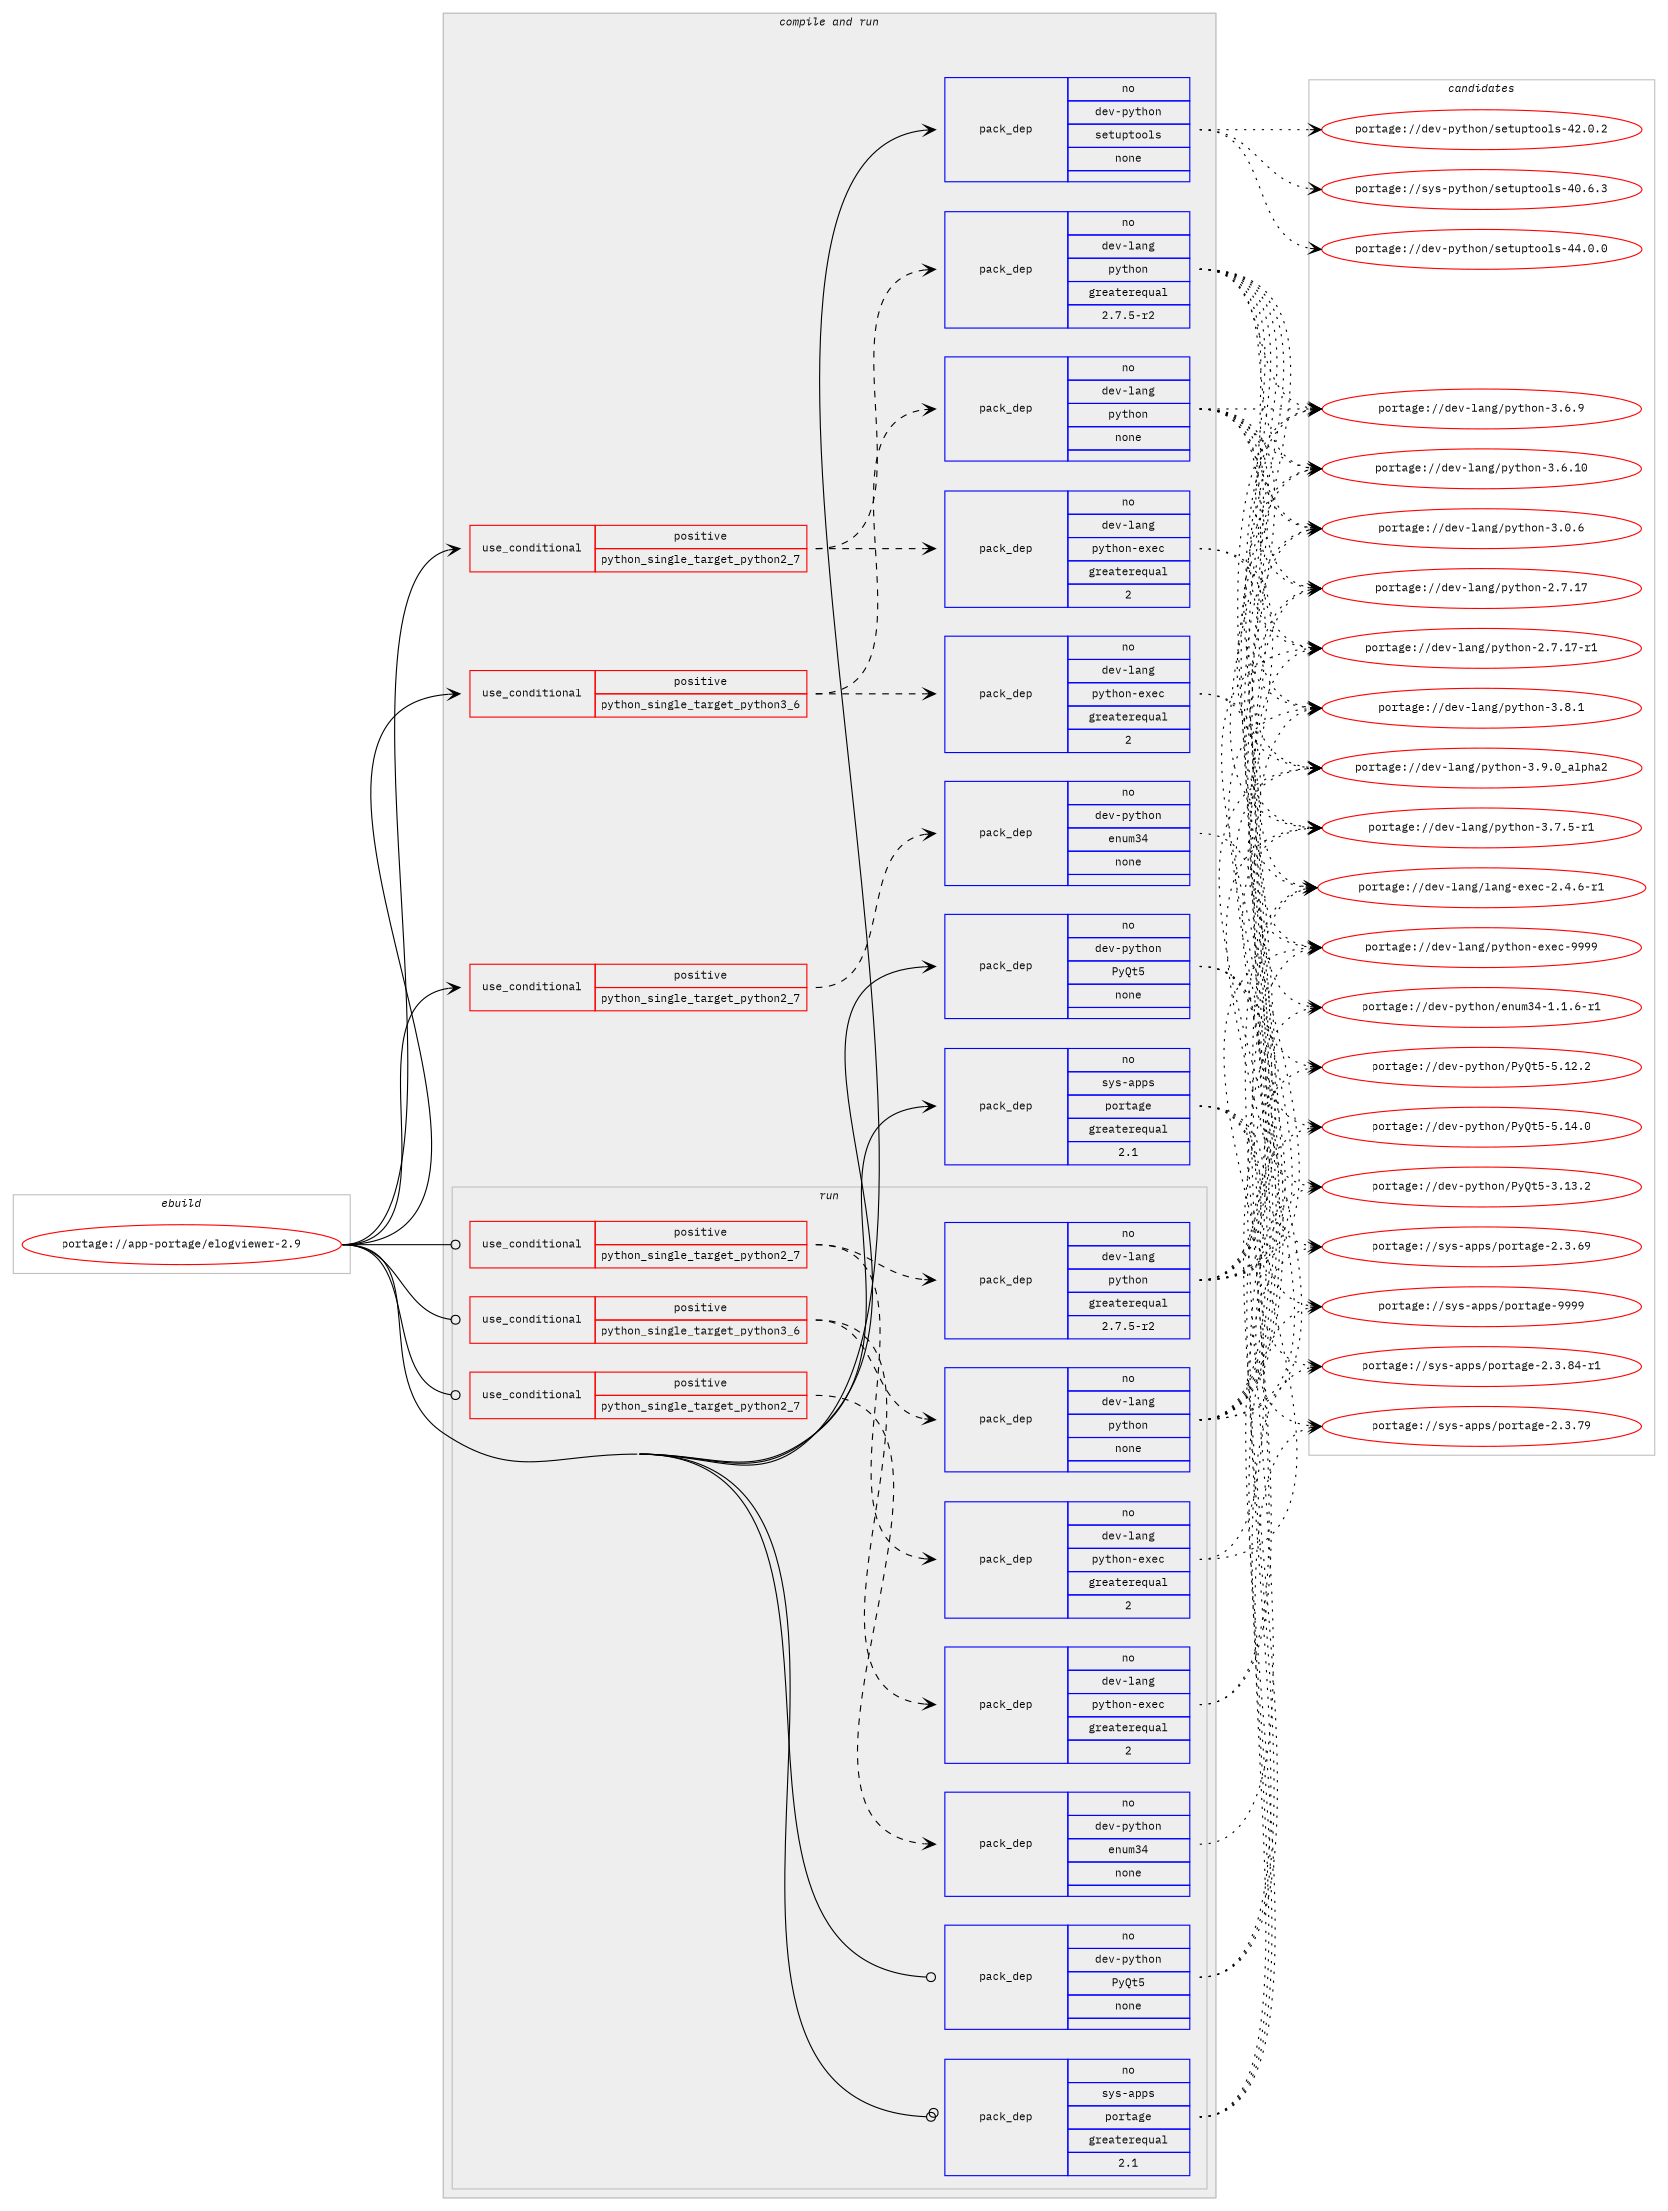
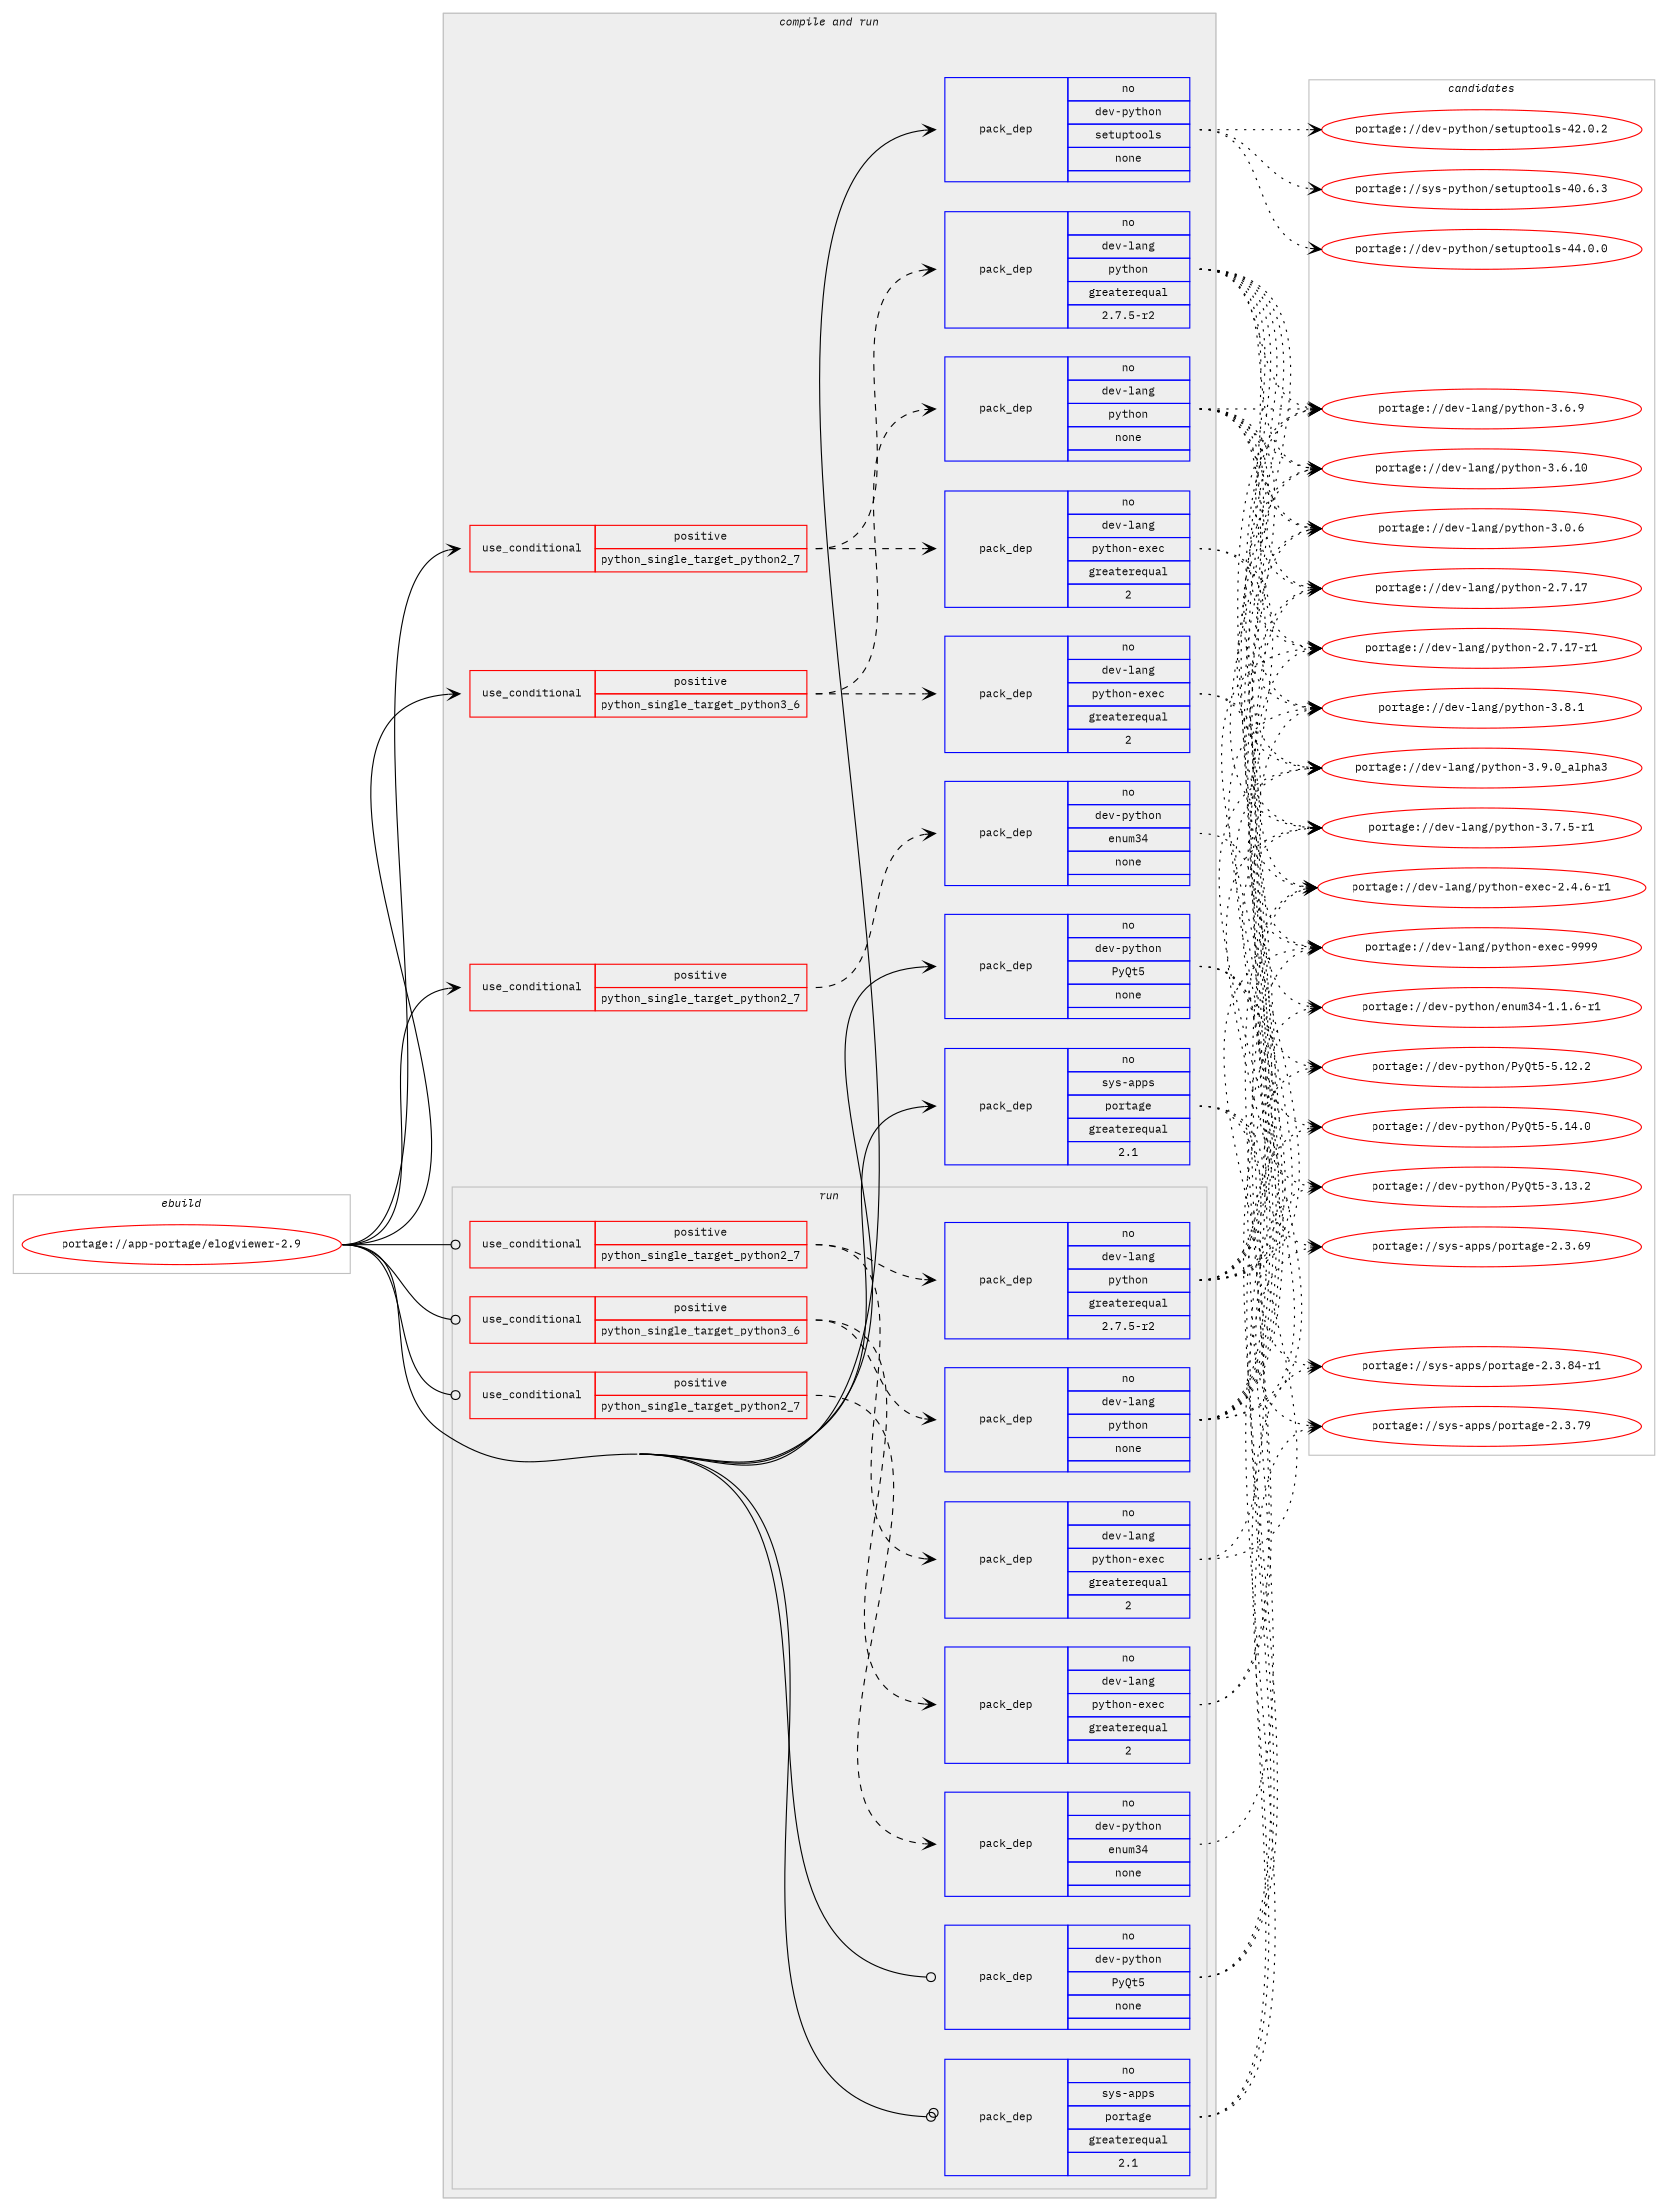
(1482, 768) -> (1482, 768)
(1482, 888) -> (1482, 888)
(1482, 1307) -> none
